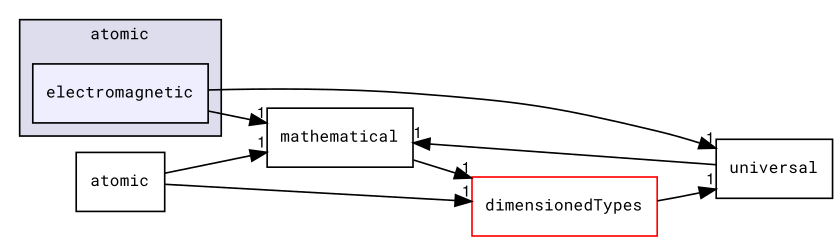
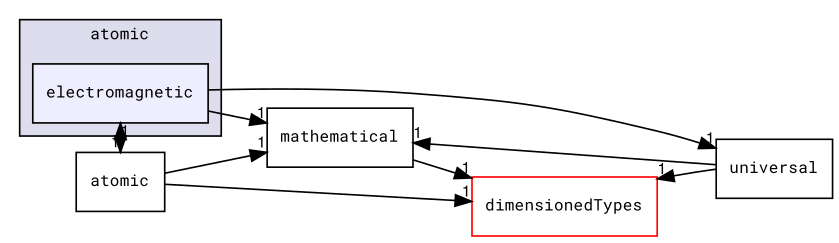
none -> (120, 129)
none -> (120, 146)
(679, 197) -> (691, 173)
